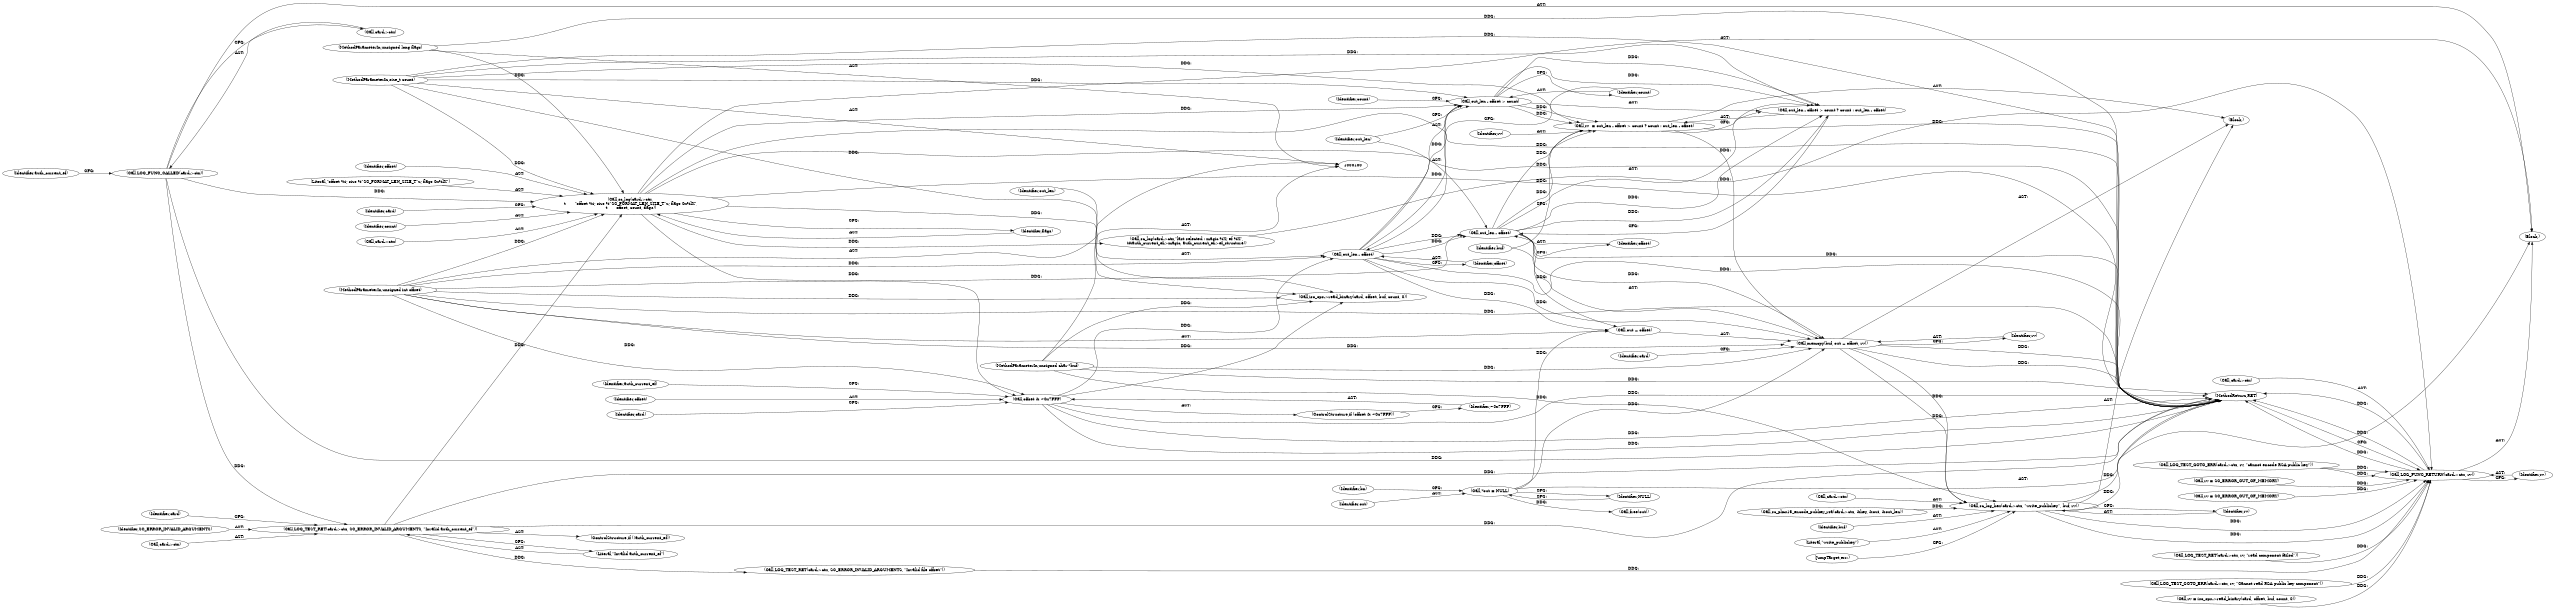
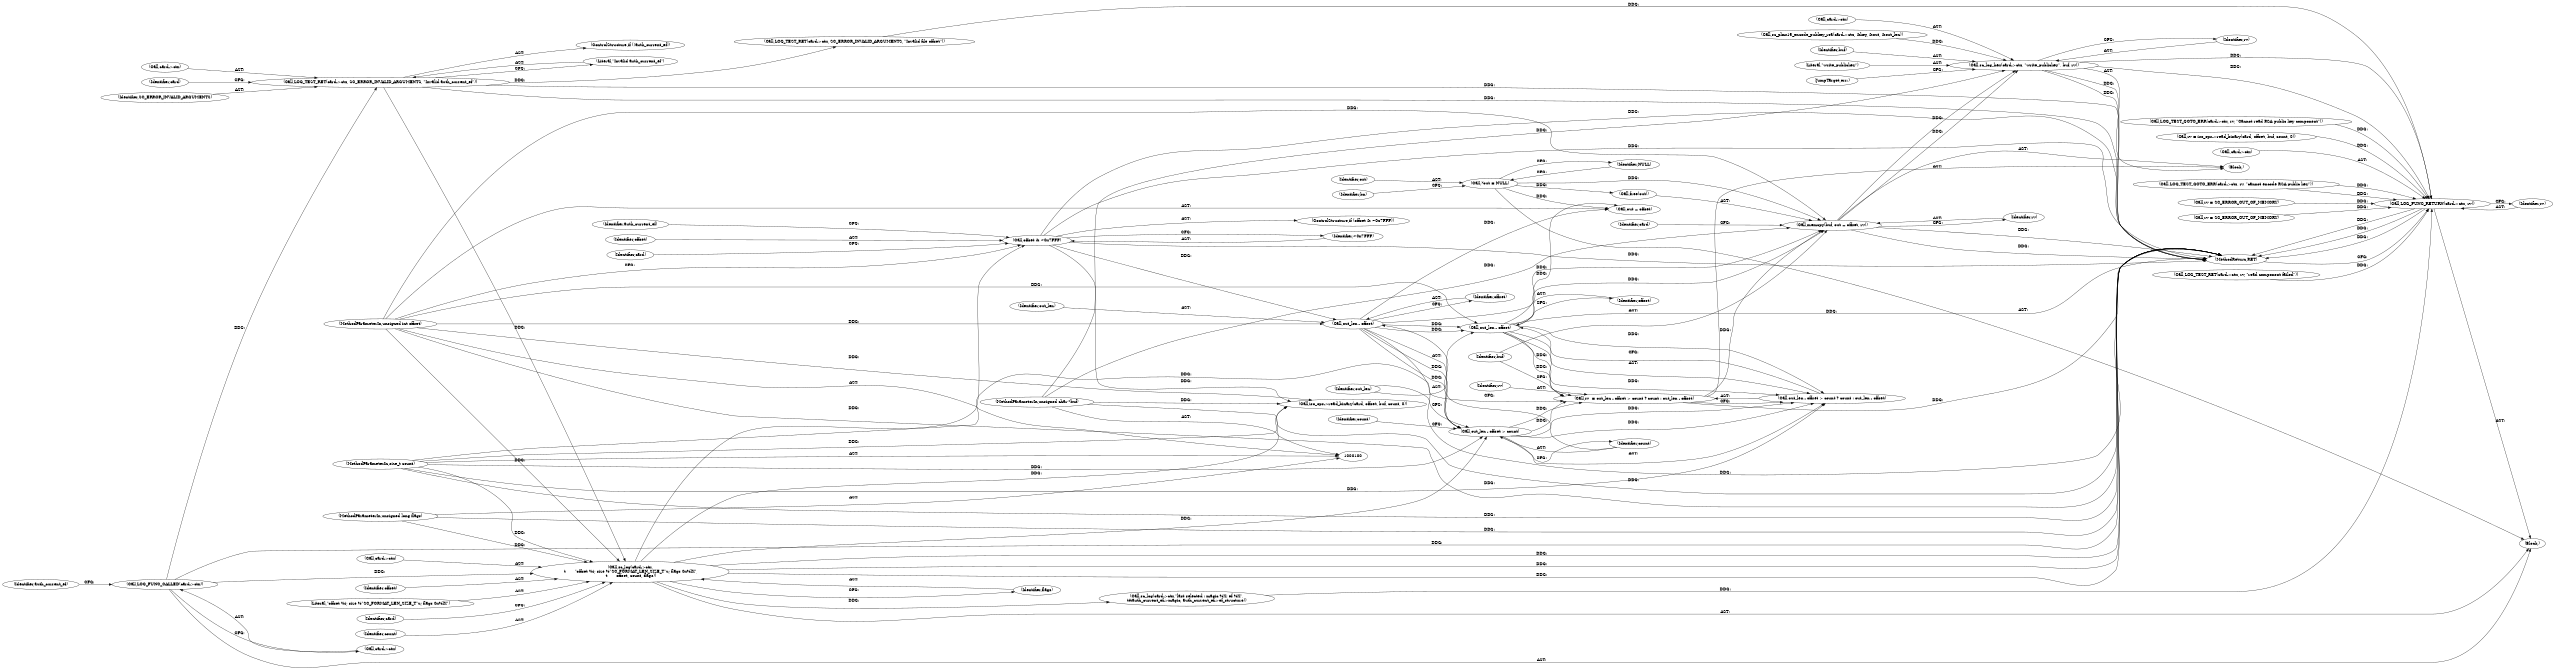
(1723, 336) -> (1733, 205)
(630, 345) -> (630, 265)
(1430, 410) -> (1194, 234)
